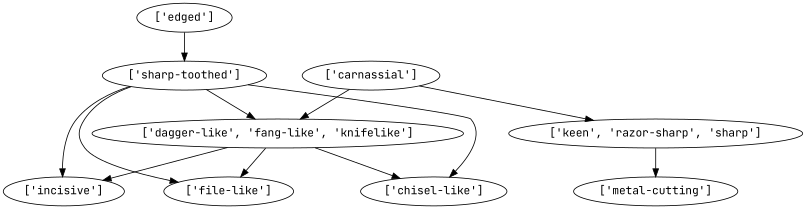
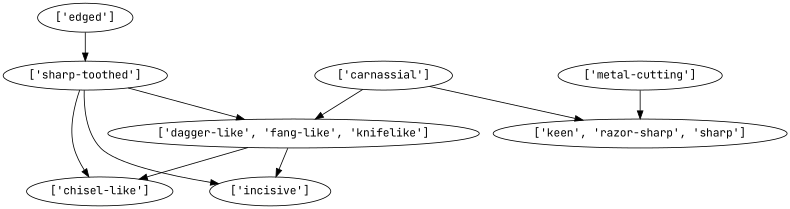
(656, 158) -> (640, 101)
(229, 191) -> none
